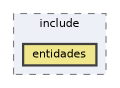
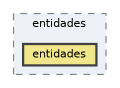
(60, 24) -> (60, 24)
